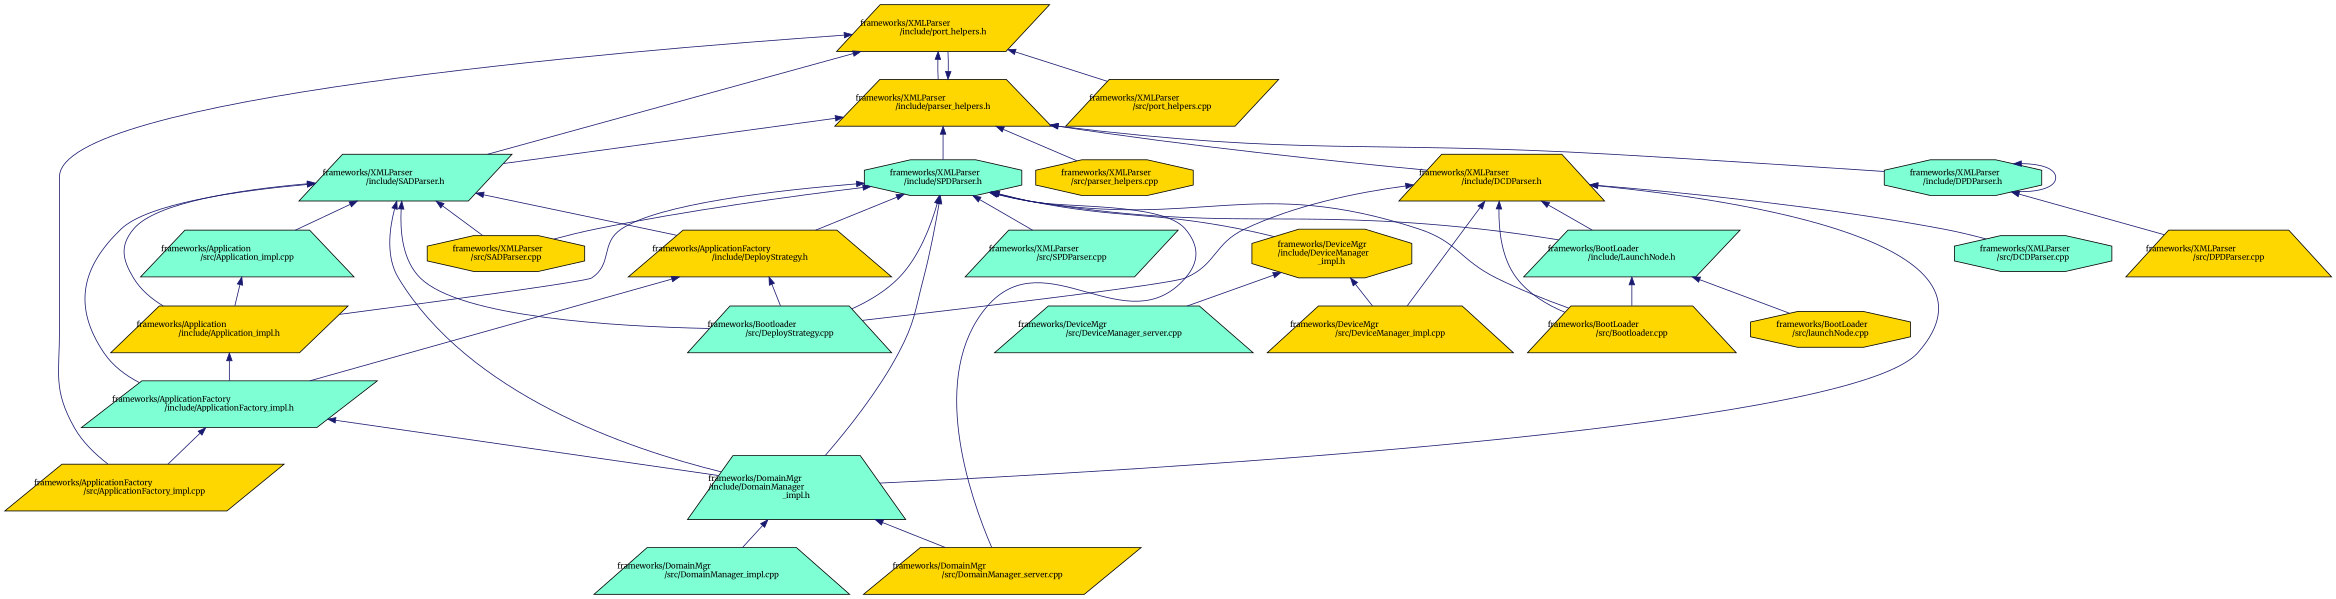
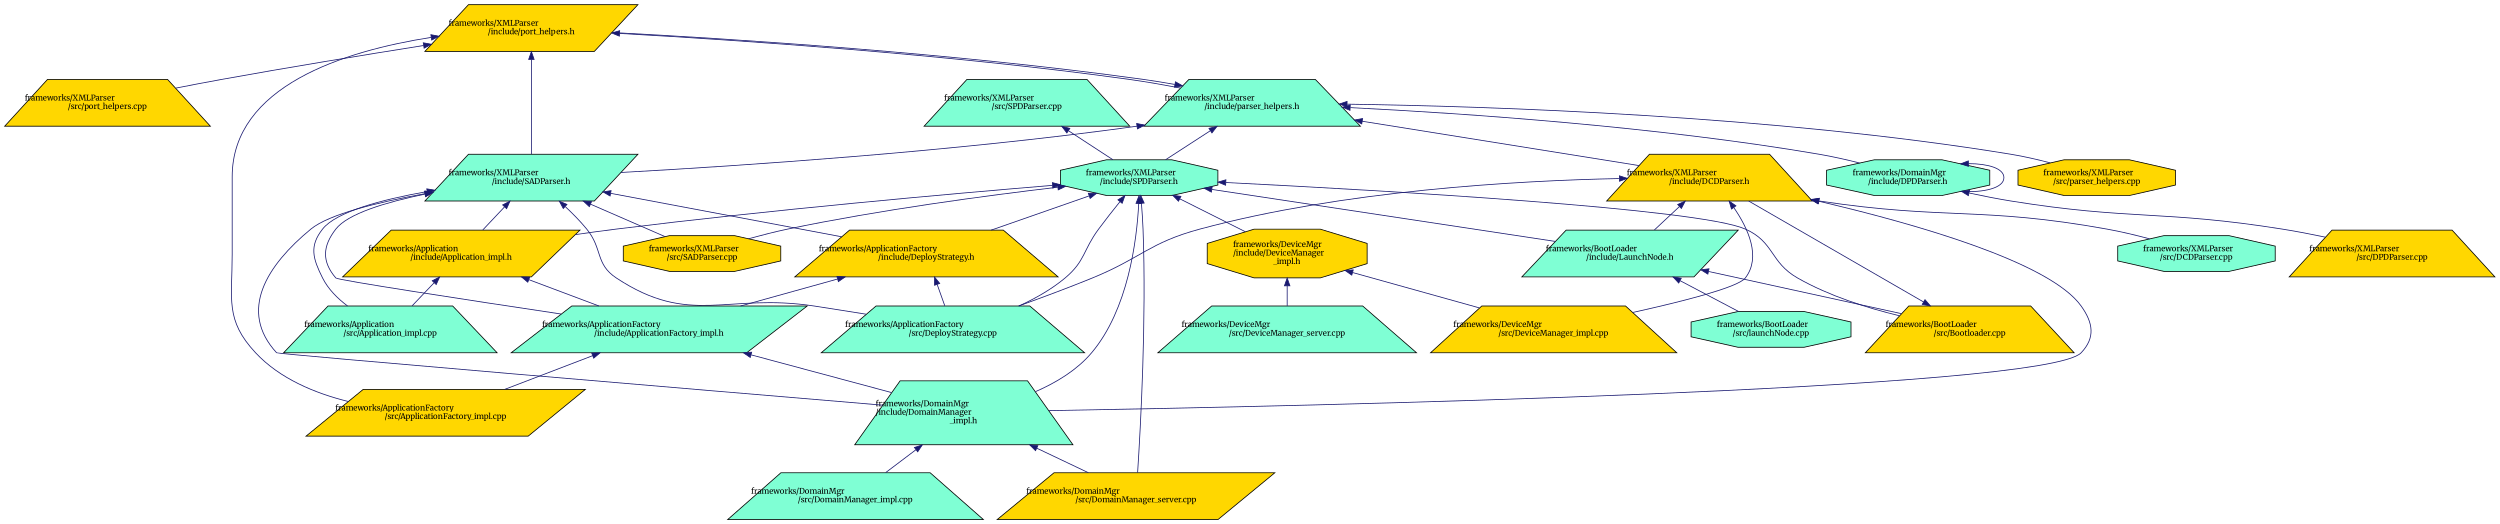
(943, 103) -> (1252, 103)
(1172, 103) -> (108, 103)
(1963, 178) -> (1908, 178)
(1006, 215) -> (1091, 145)
(1072, 254) -> (1027, 103)
(1513, 273) -> (1836, 252)
(237, 295) -> (420, 298)
(790, 329) -> (953, 329)
(1831, 329) -> (1771, 329)
